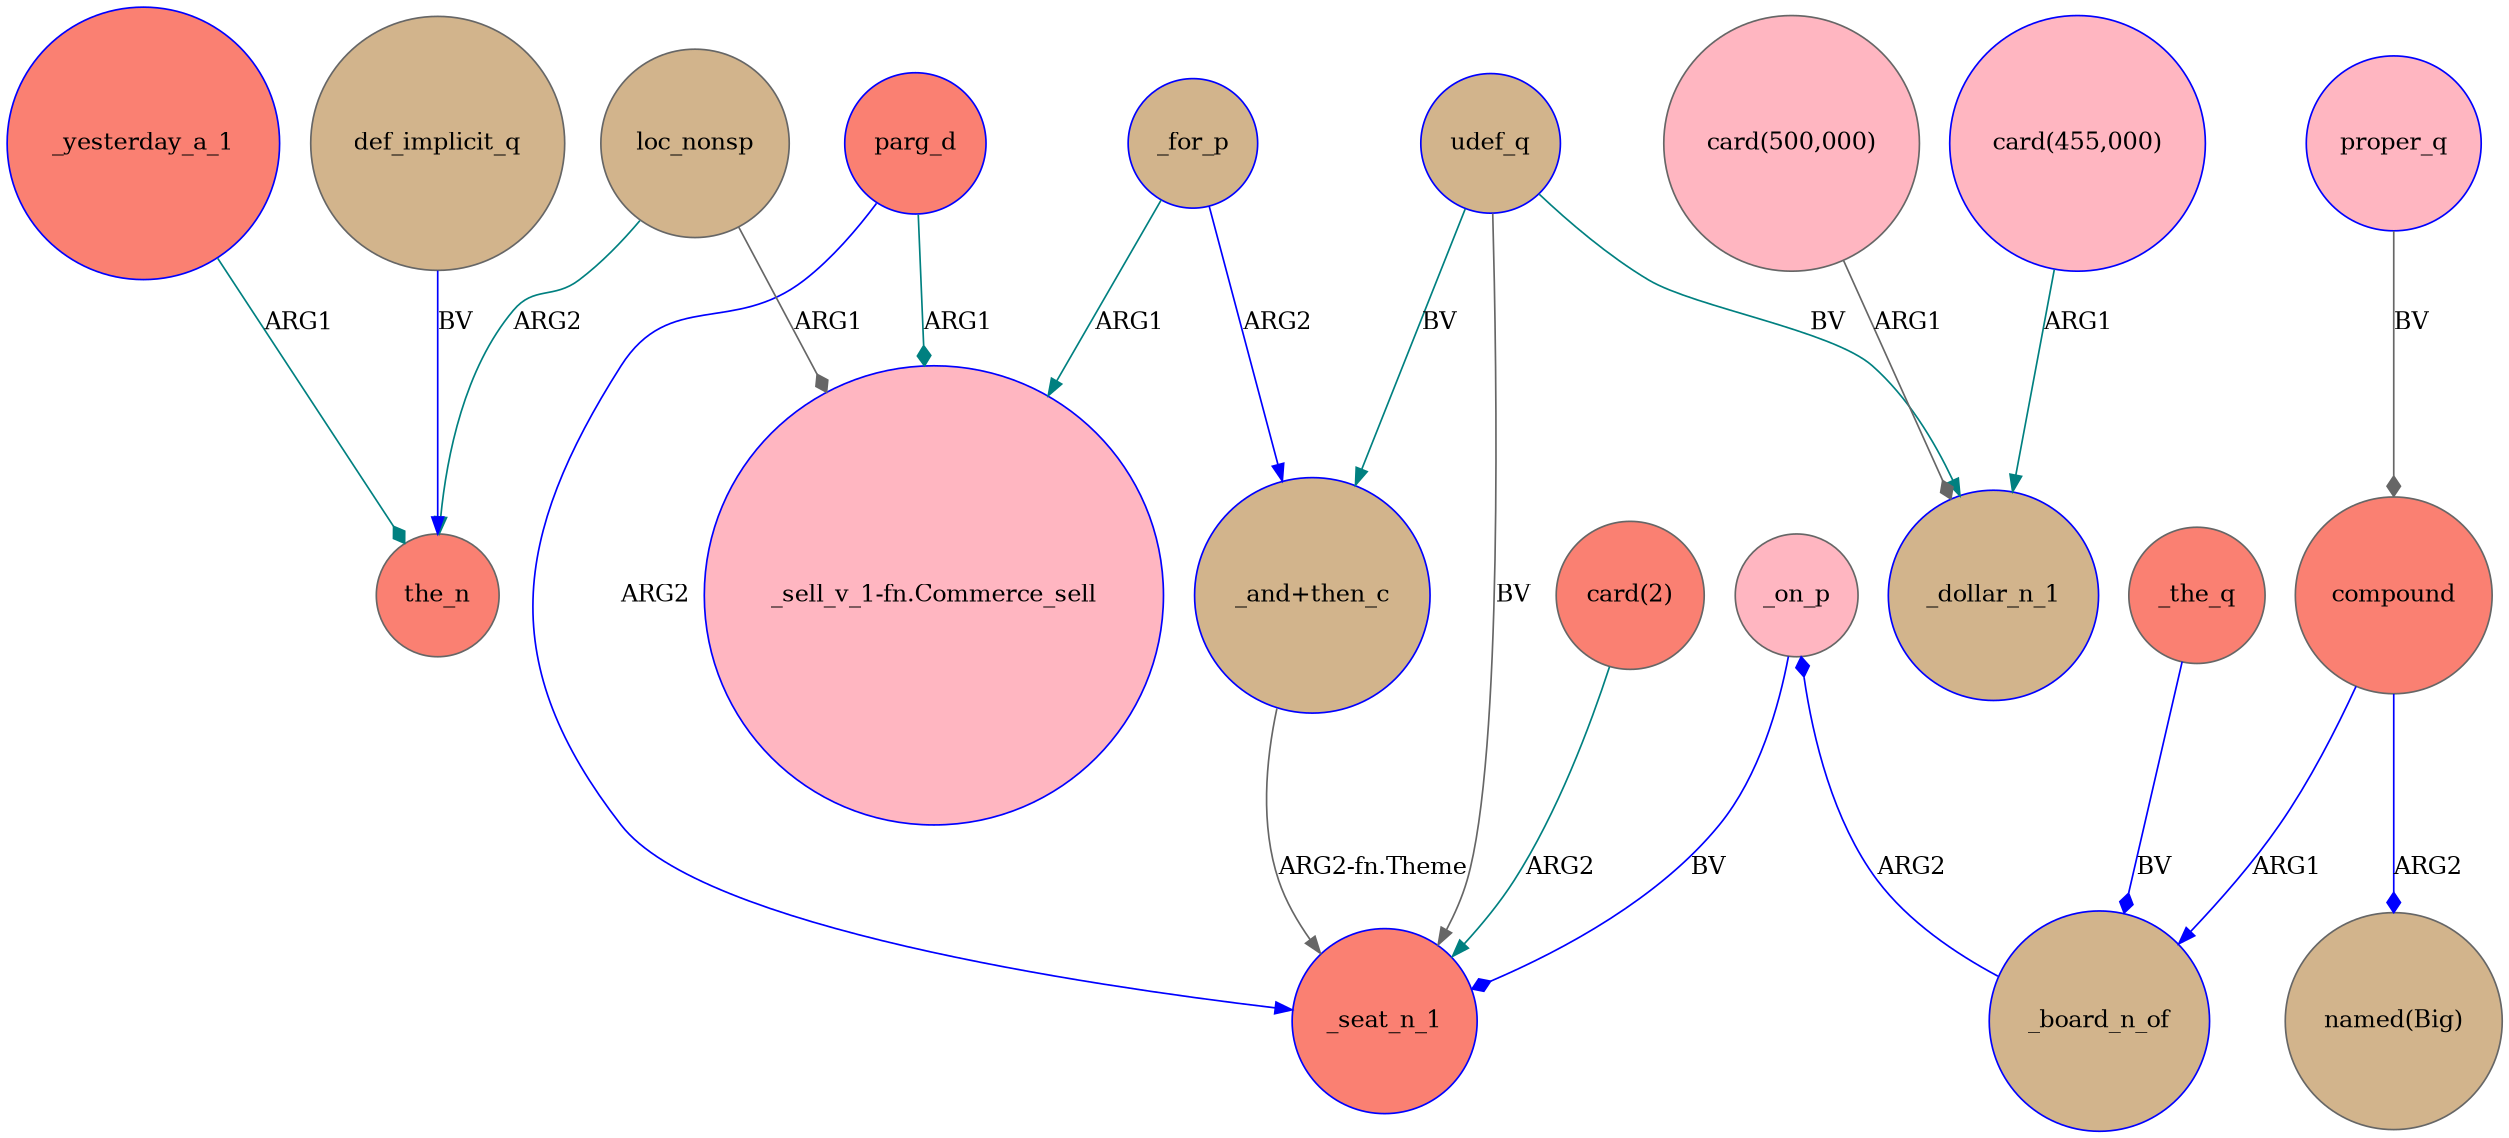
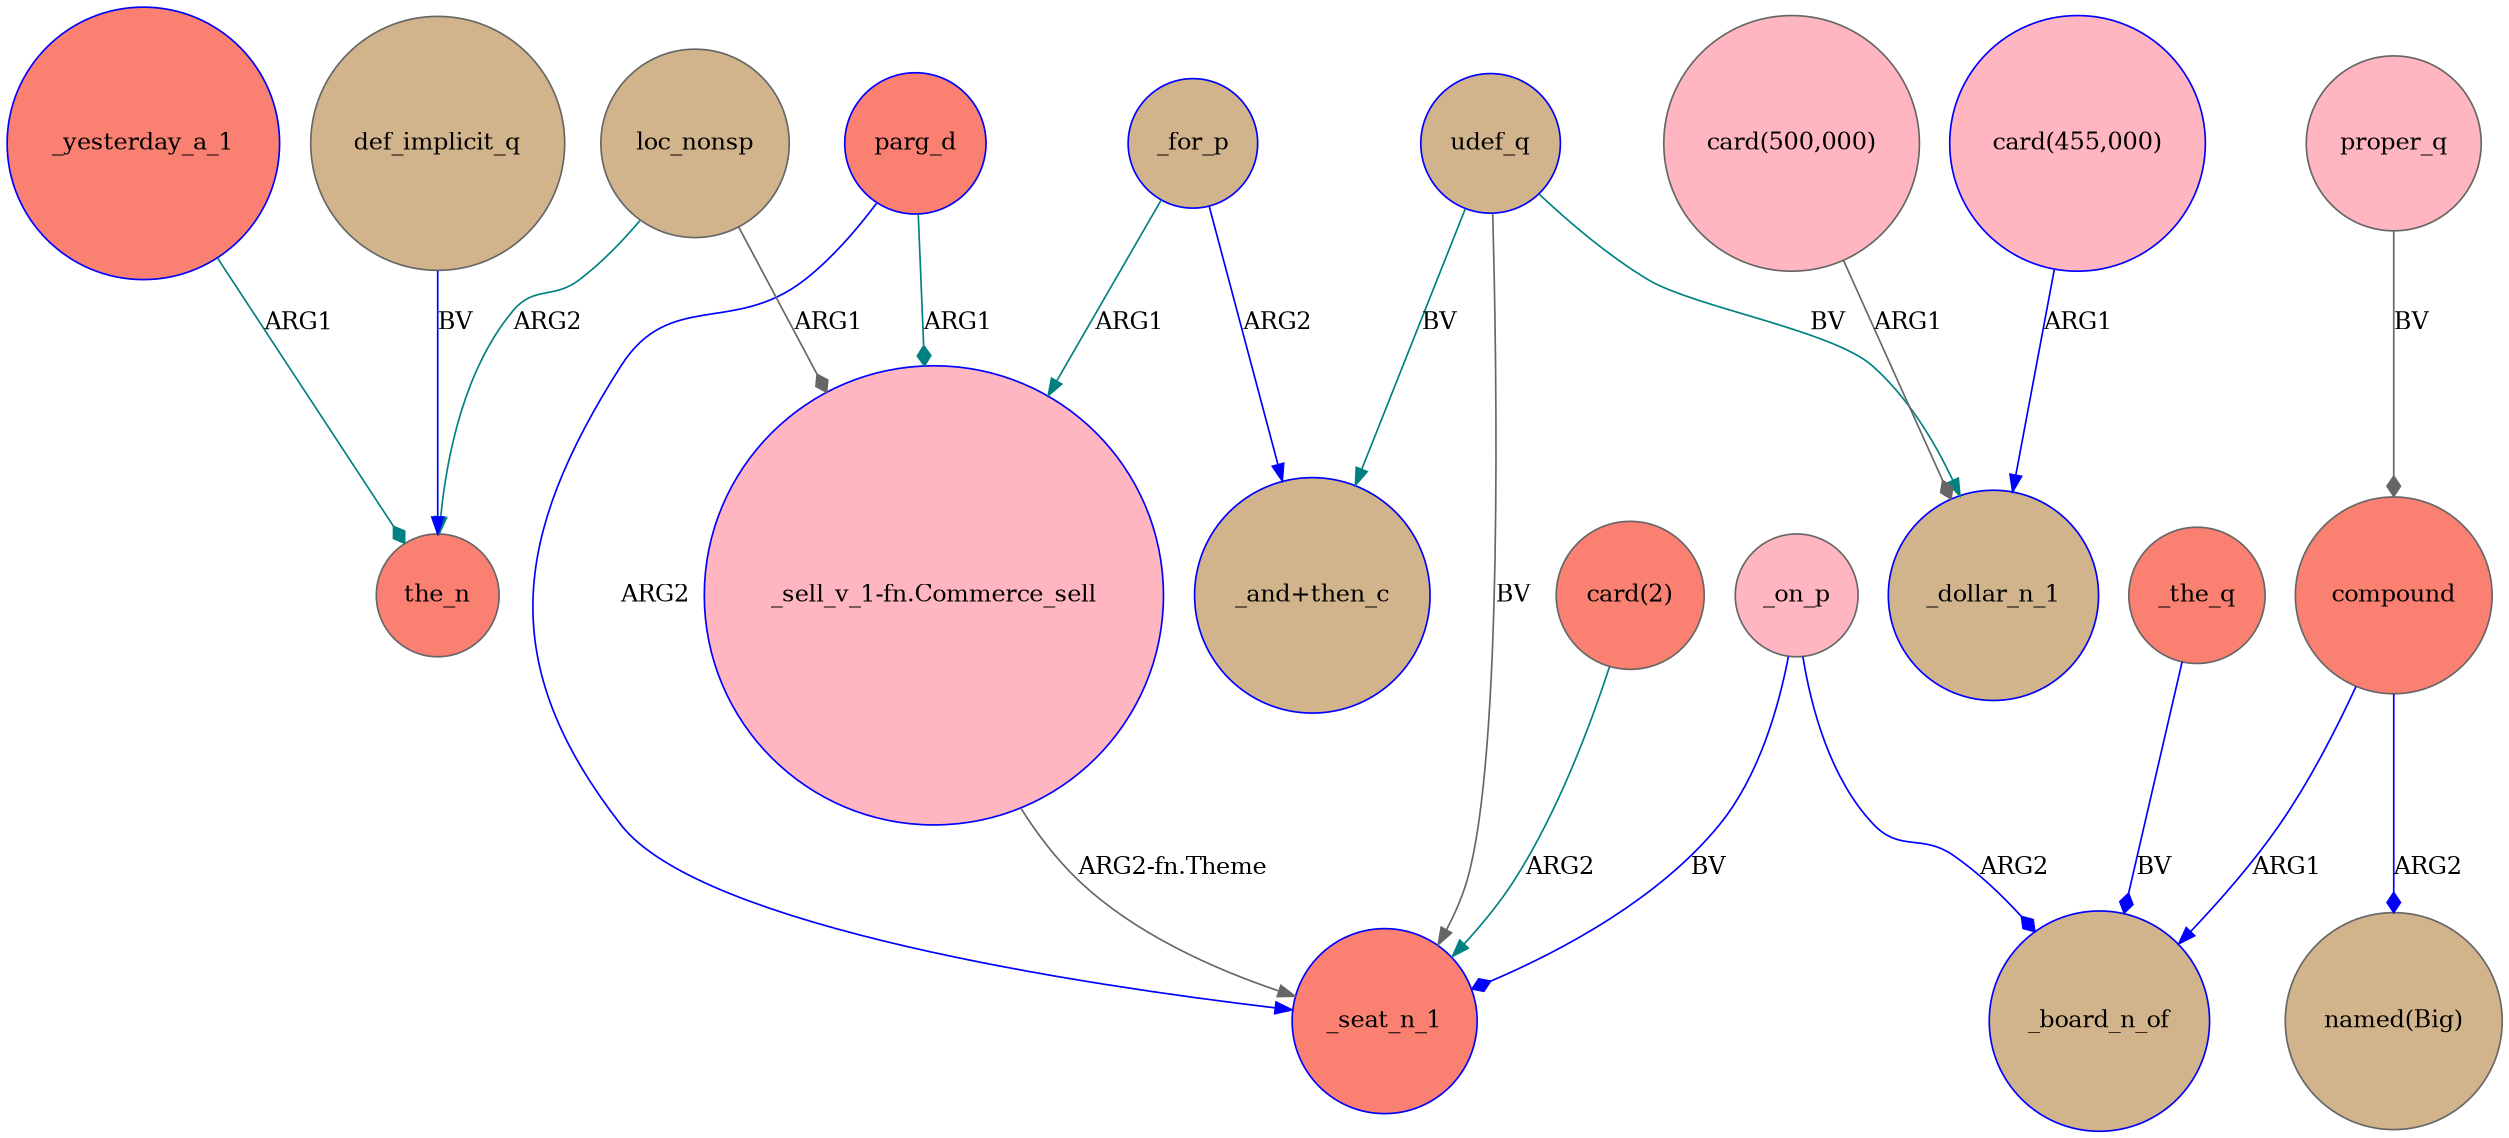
(2394, 143) -> (2394, 143)
(2035, 372) -> (2035, 372)
(1268, 828) -> (1133, 922)
(1860, 854) -> (1872, 822)
